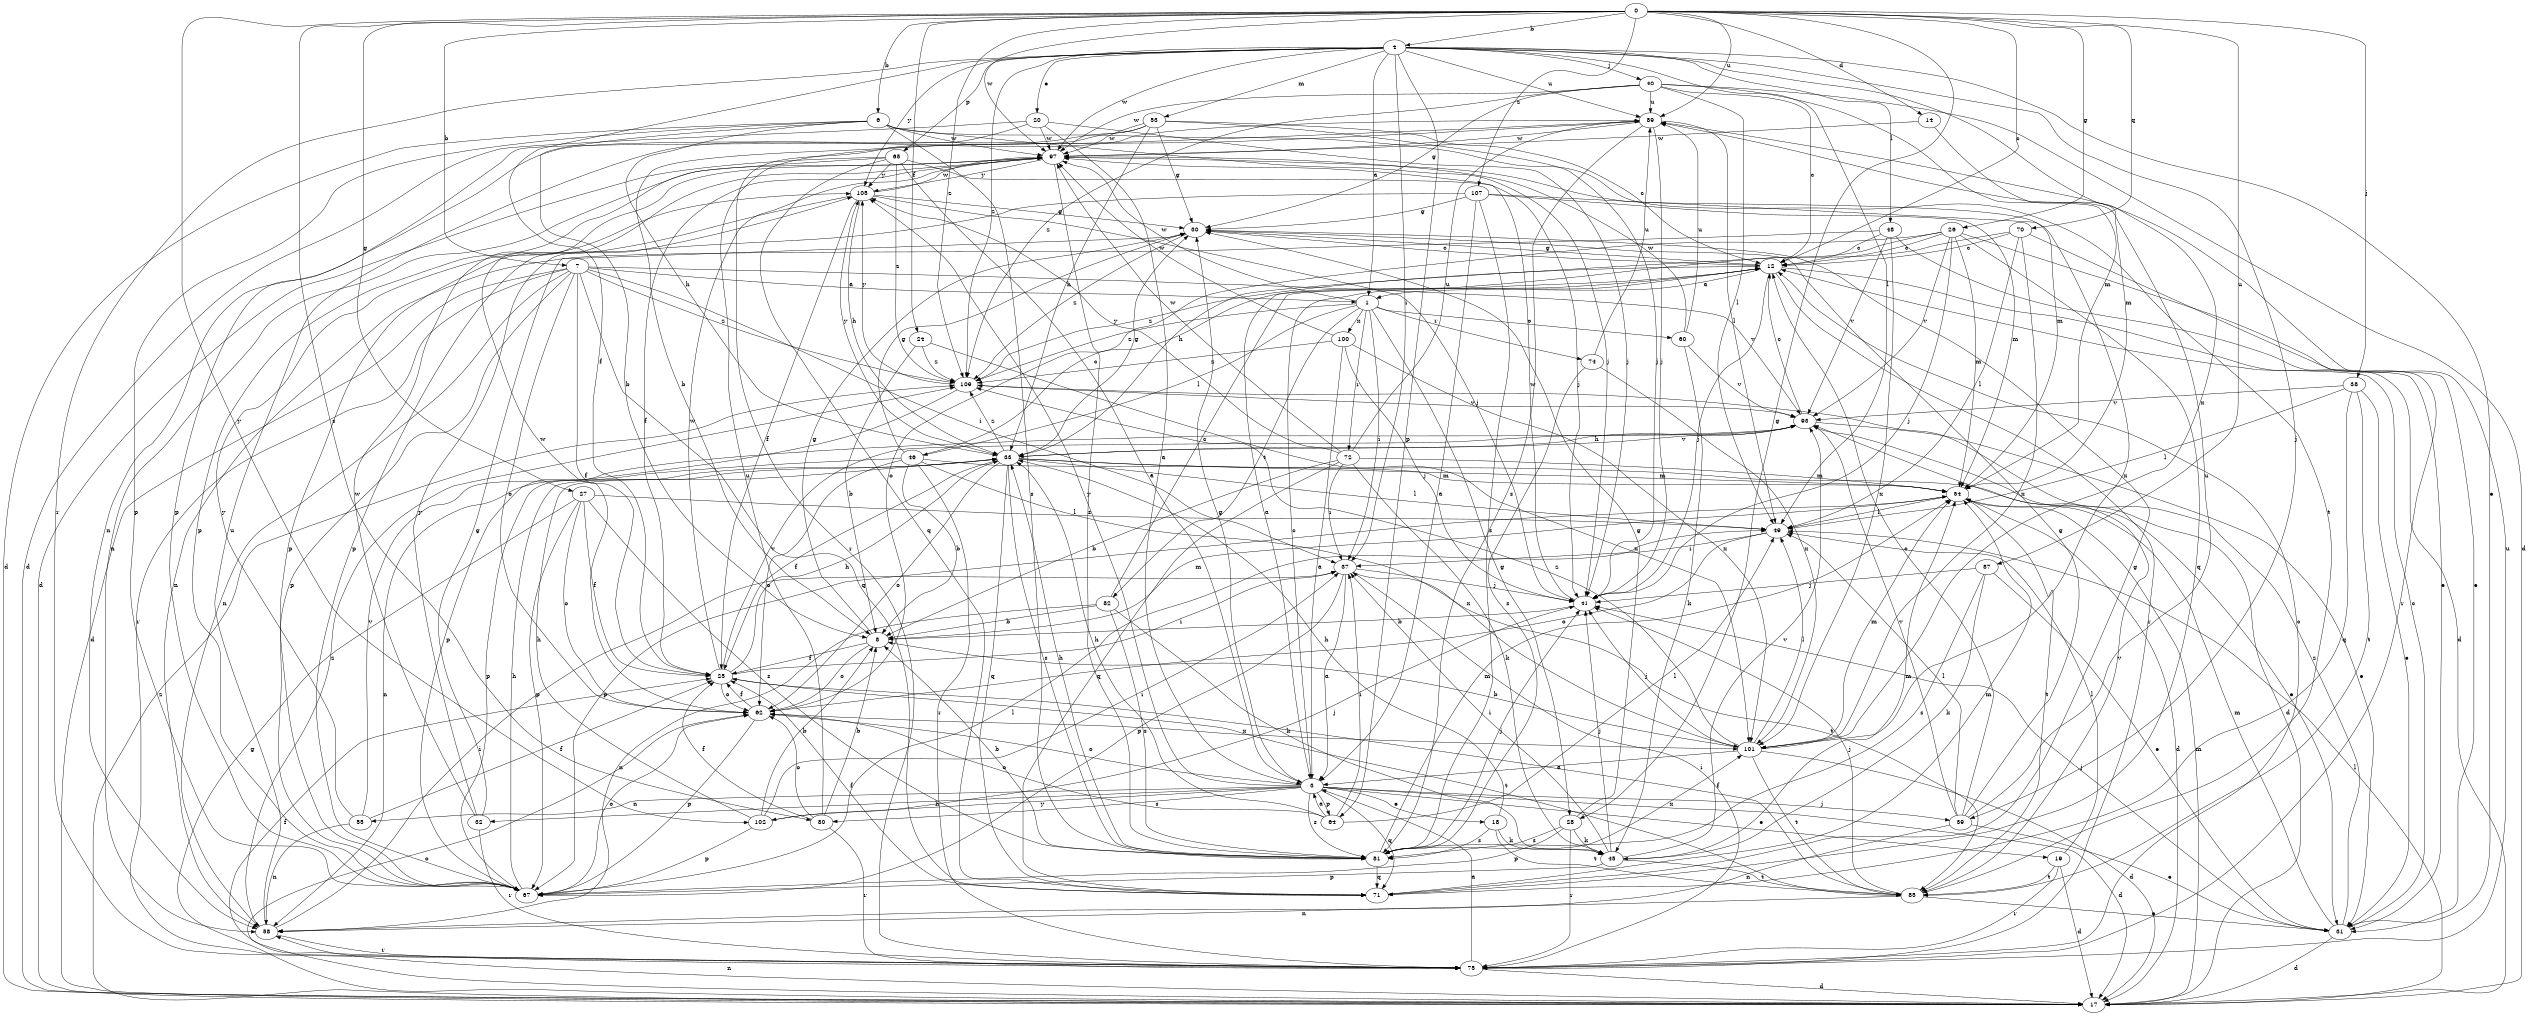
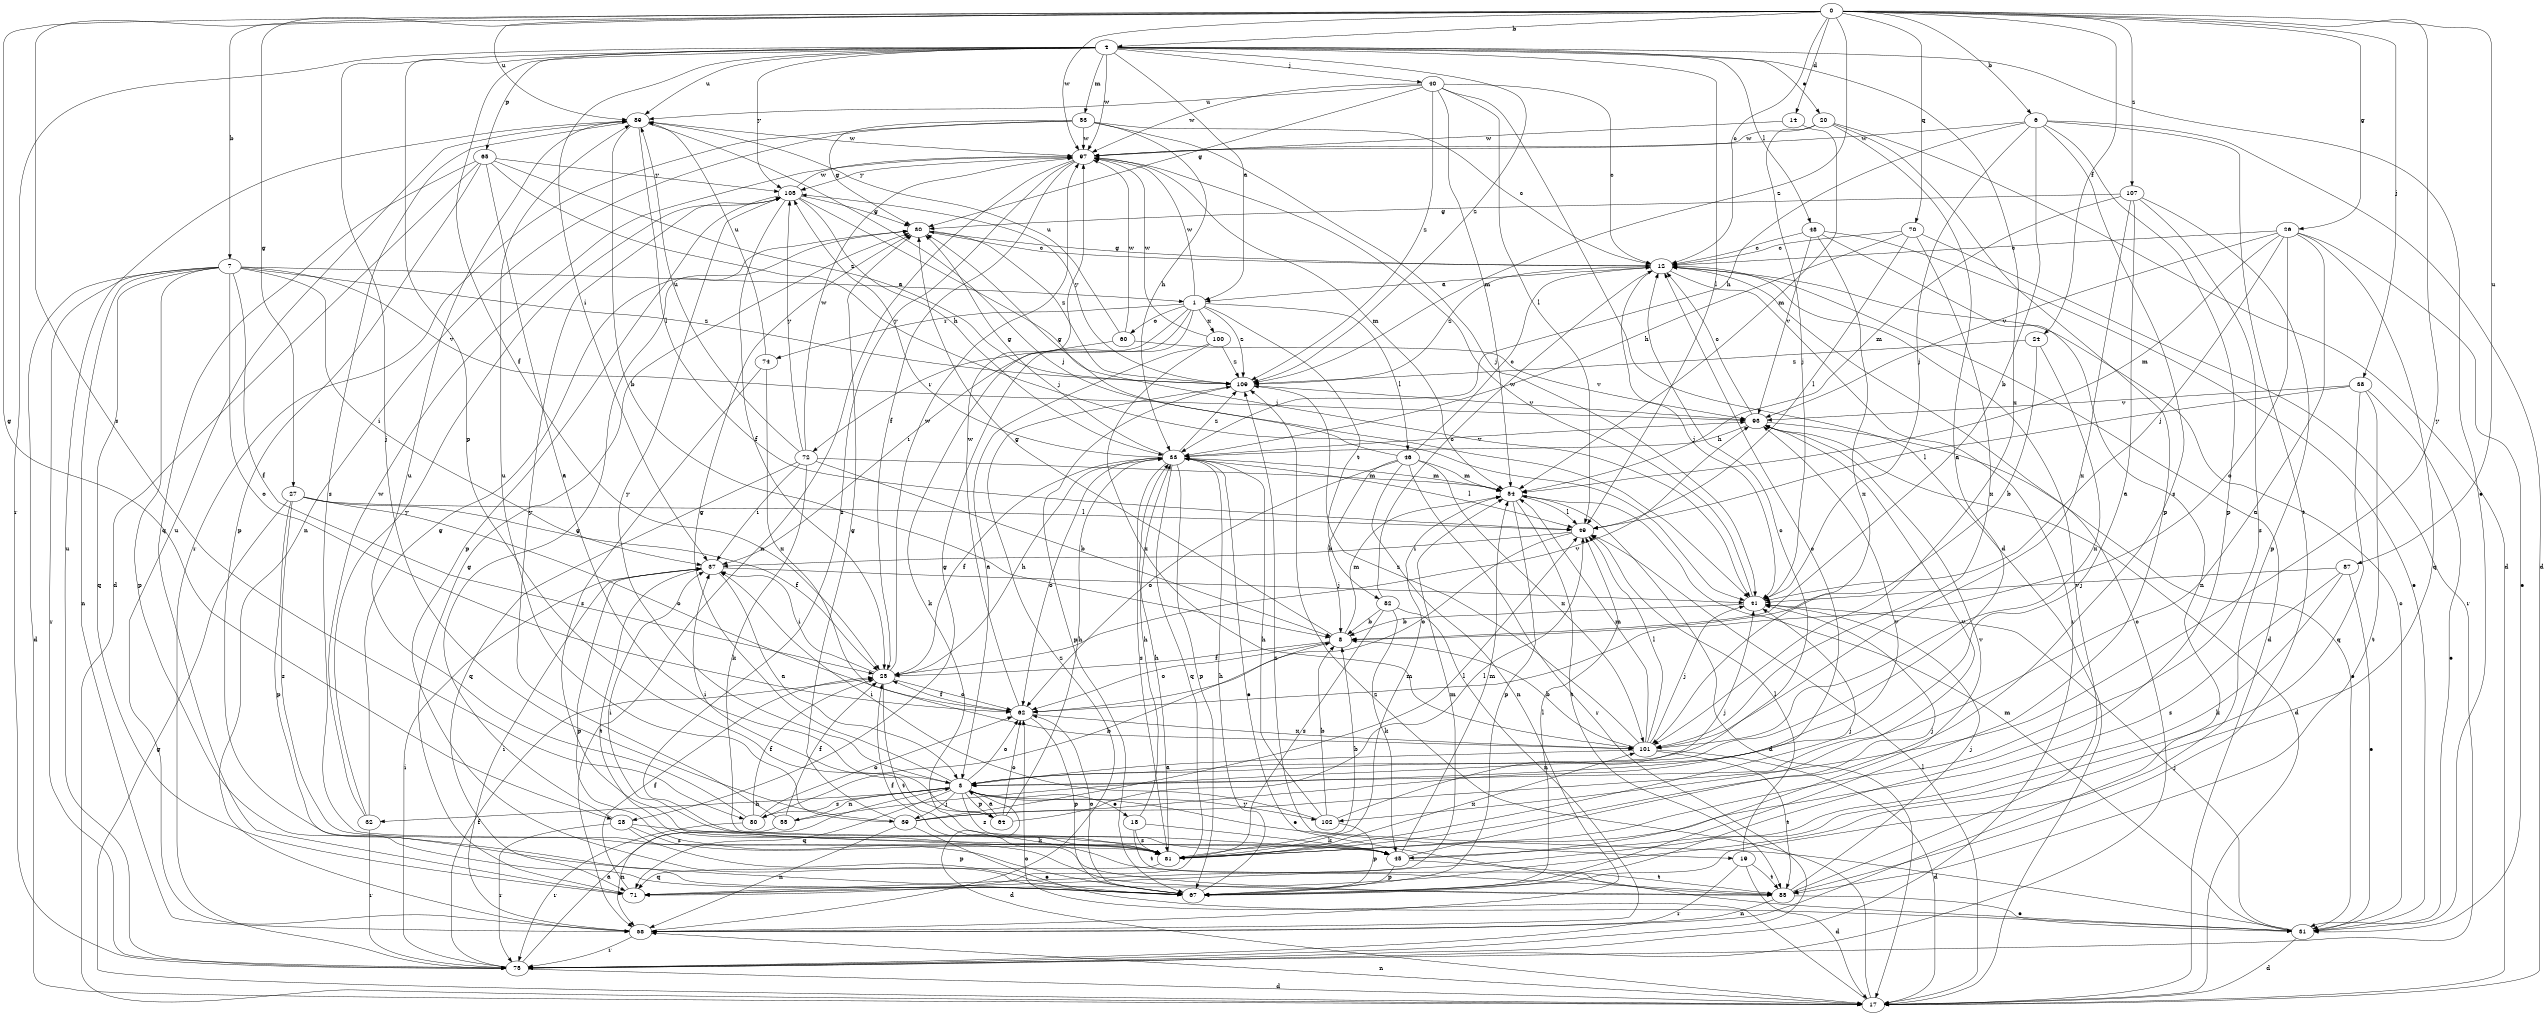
(1433, 491) -> none
(2128, 602) -> (2072, 554)
(2193, 724) -> none
